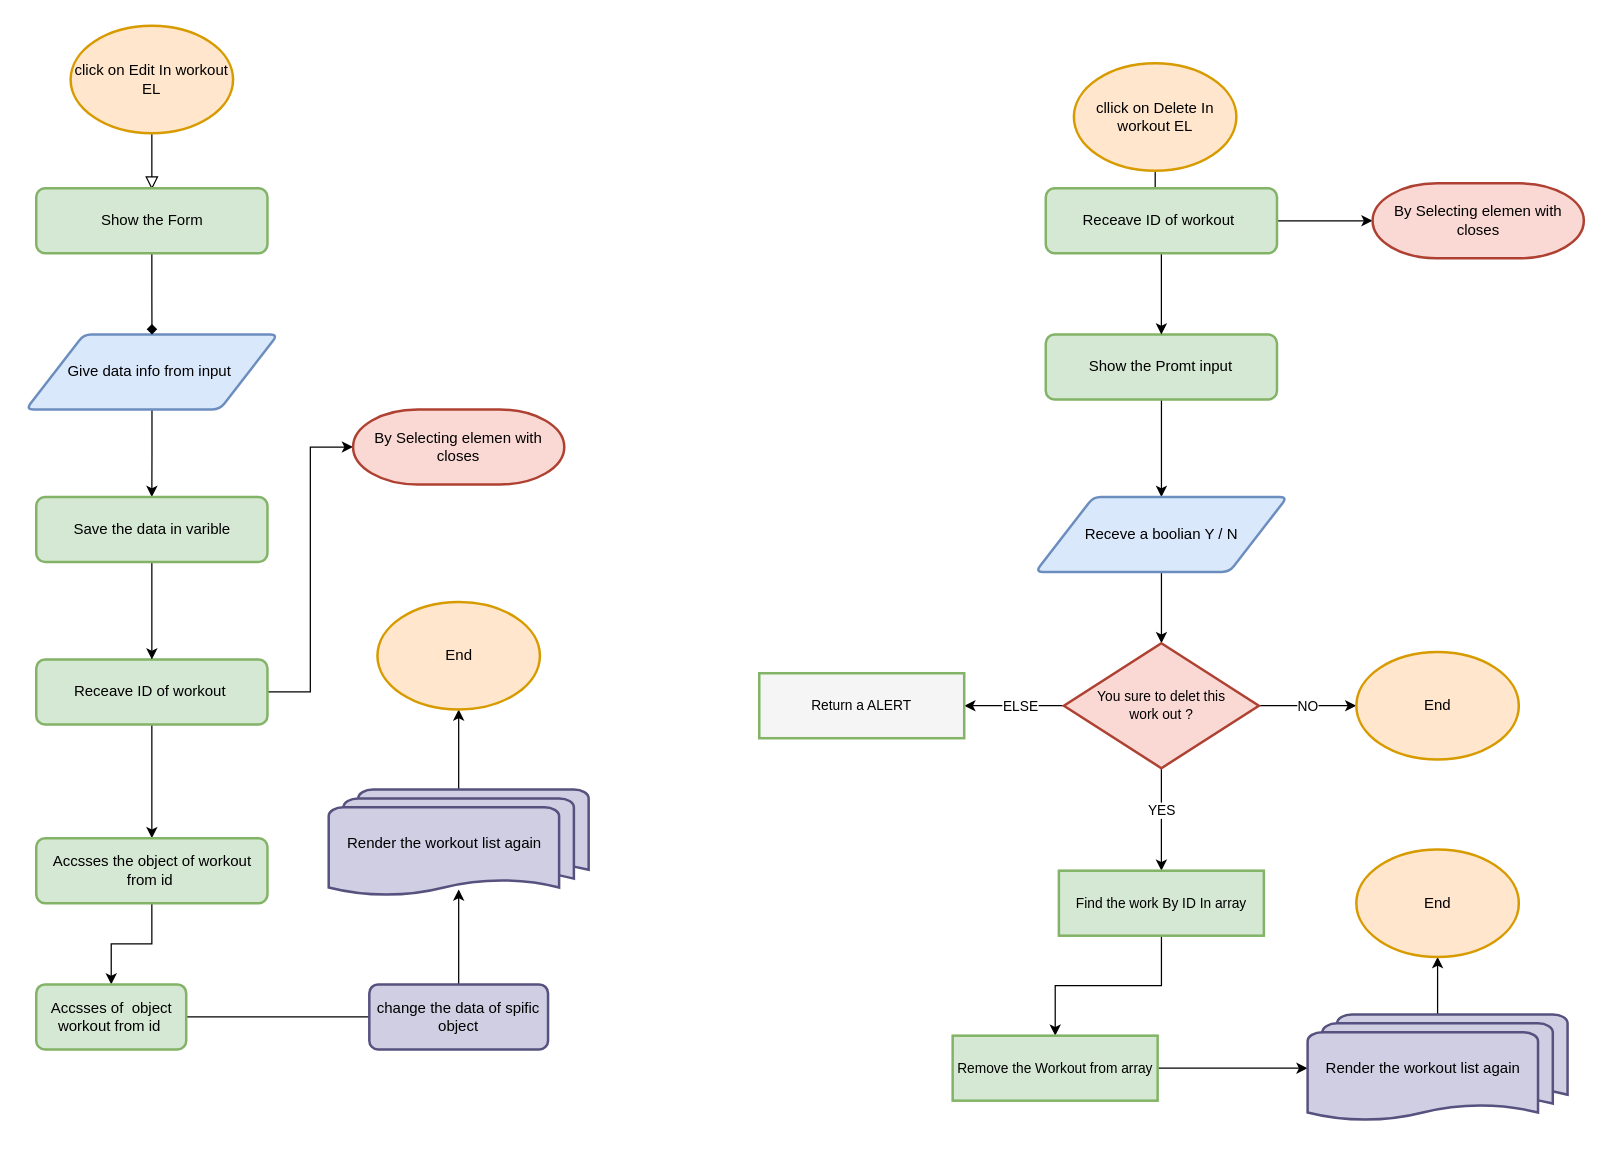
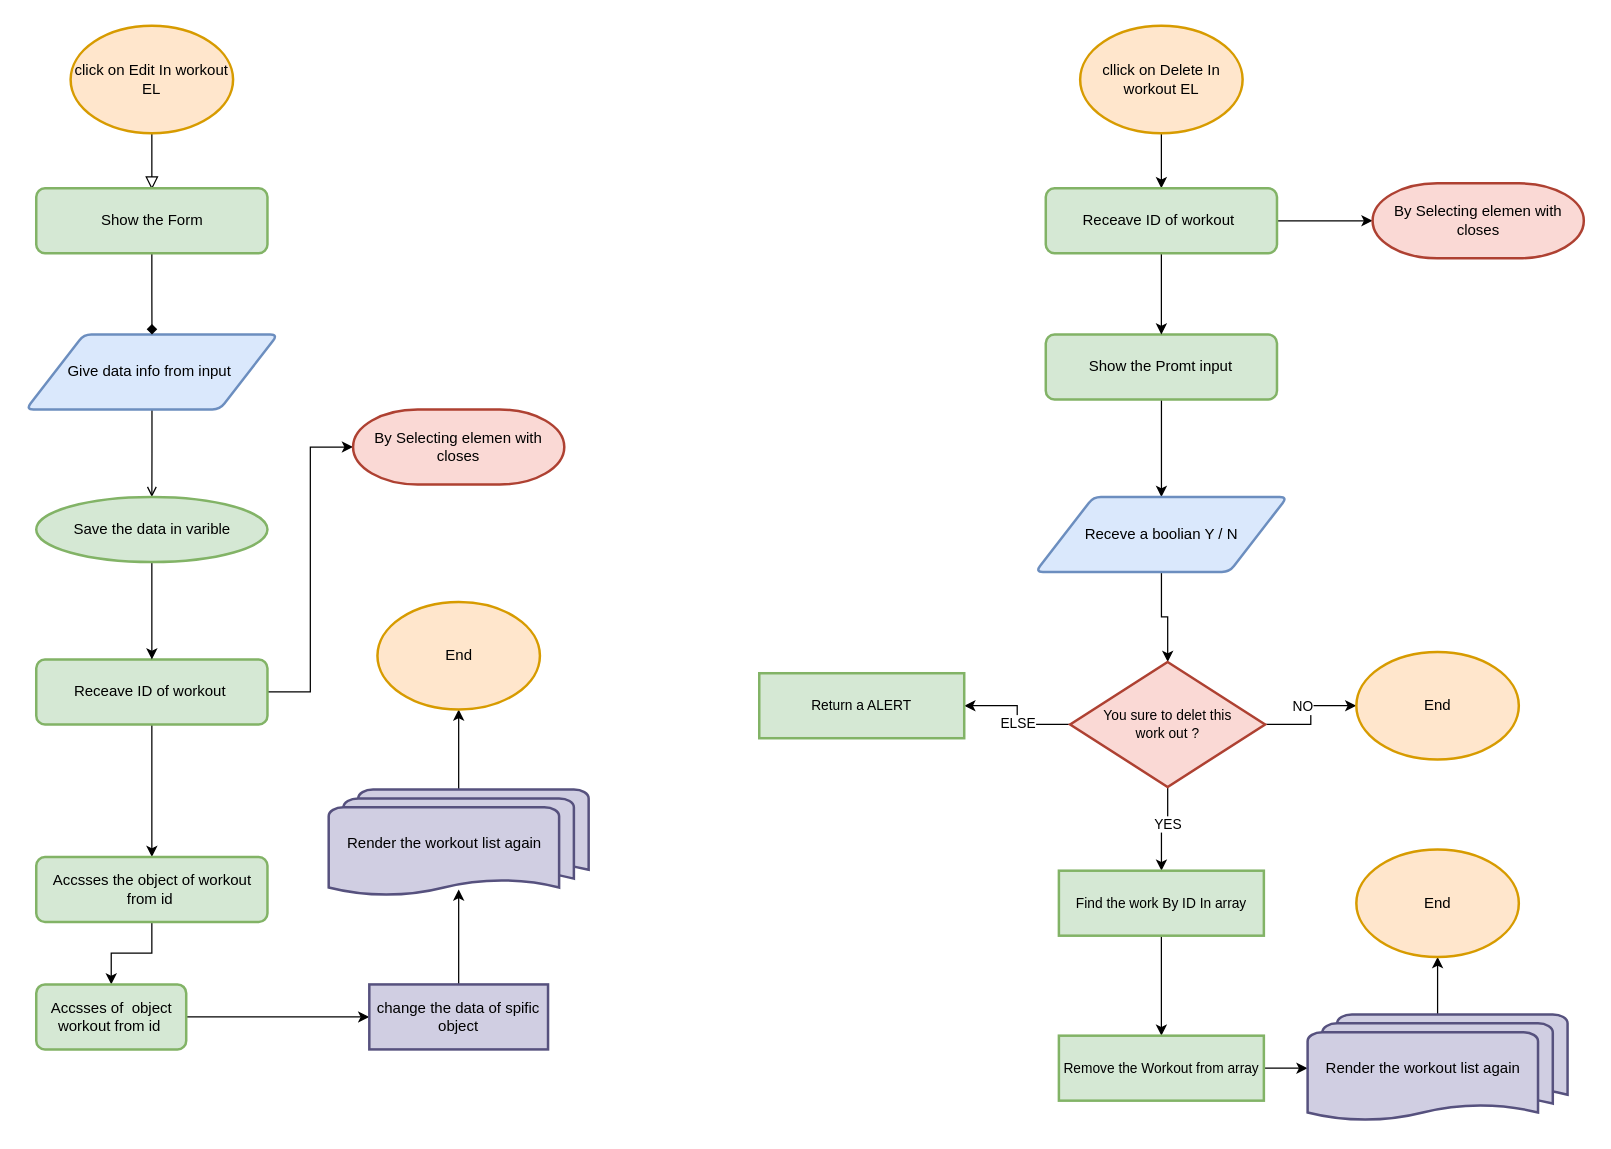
(1155, 117) -> (1162, 79)
(152, 487) -> (152, 489)
(152, 529) -> (152, 529)
(862, 706) -> (862, 706)
(1162, 706) -> (1168, 724)
(152, 871) -> (152, 889)
(362, 1017) -> (359, 1017)
(459, 1017) -> (459, 1017)
(1055, 1068) -> (1162, 1068)
